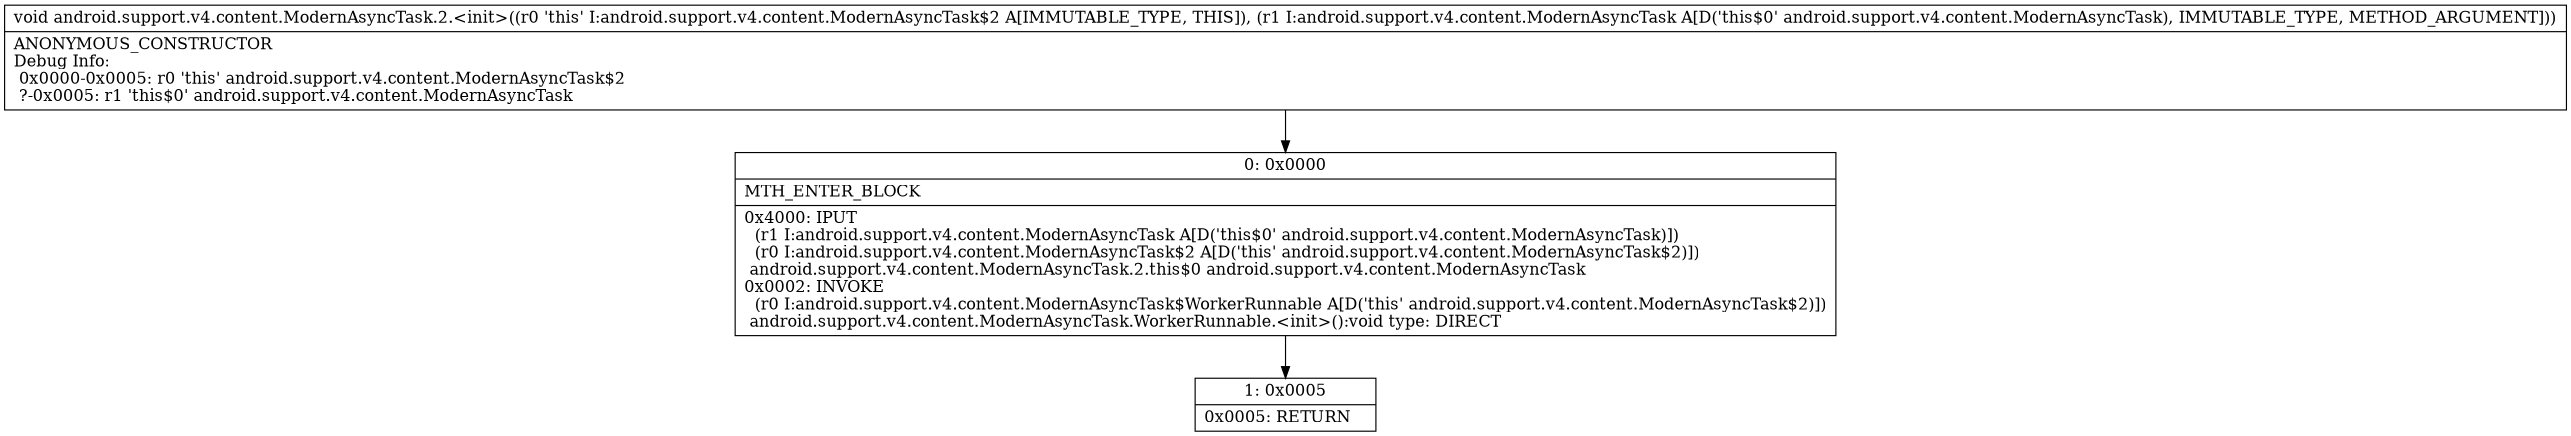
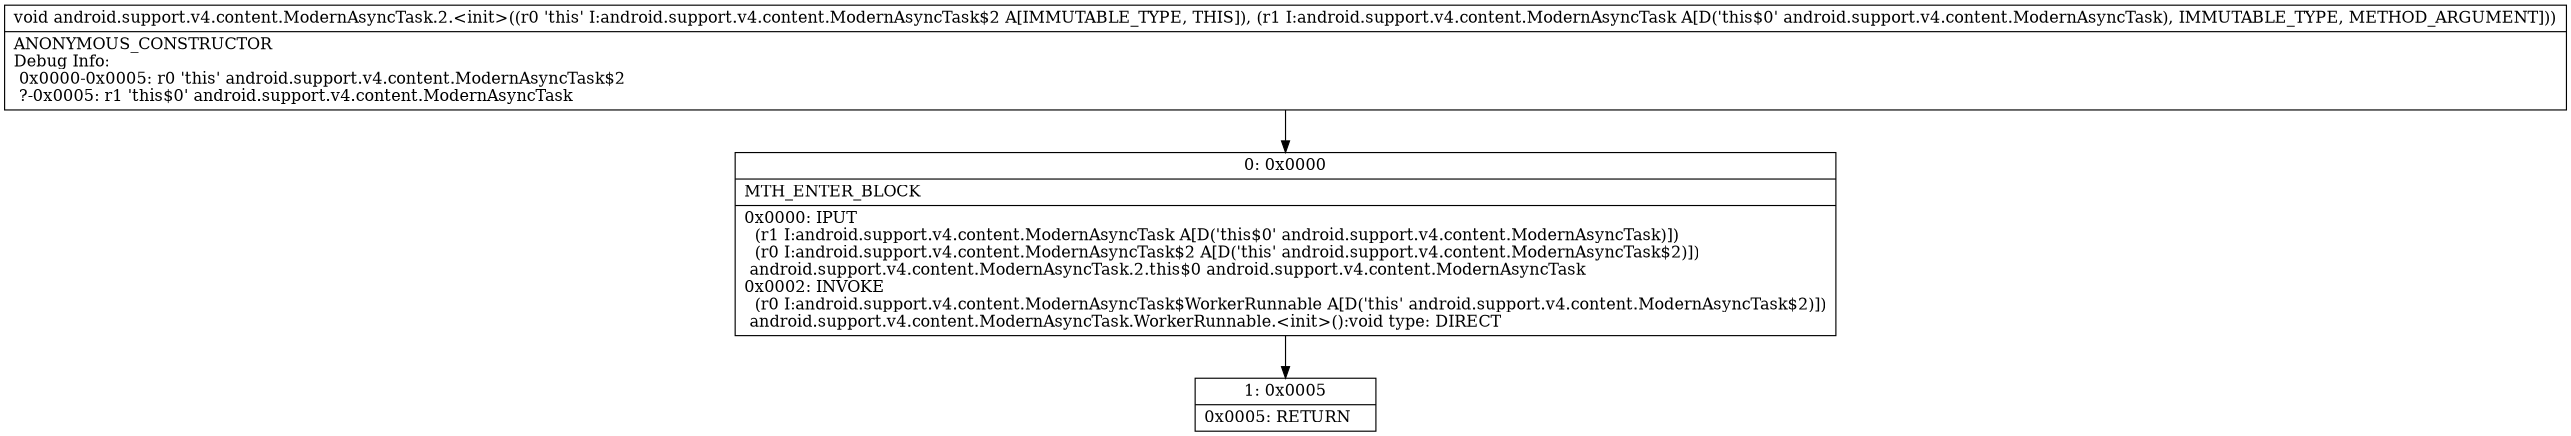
(806, 218) -> (806, 218)
